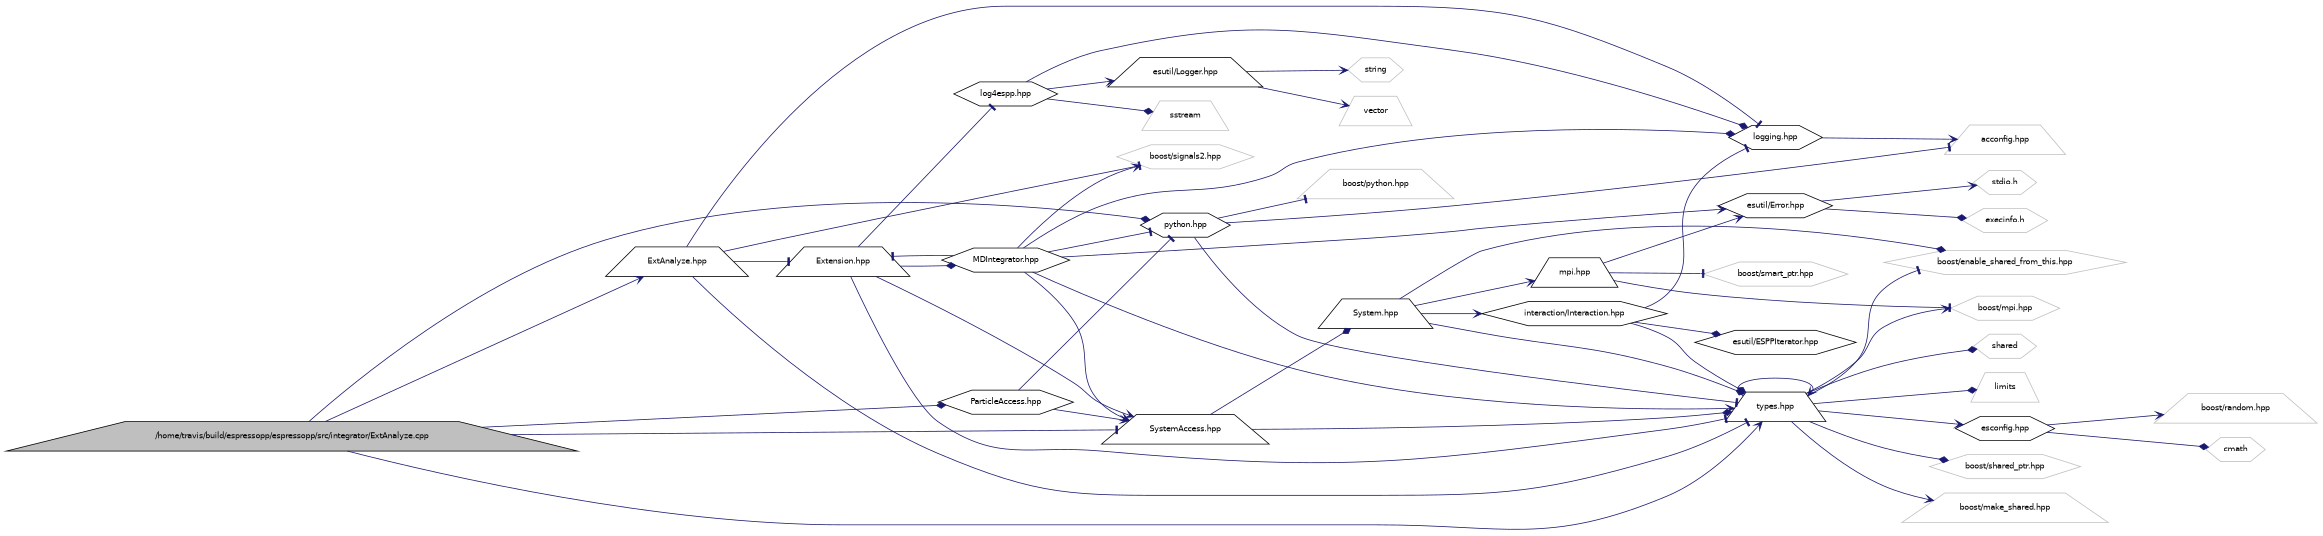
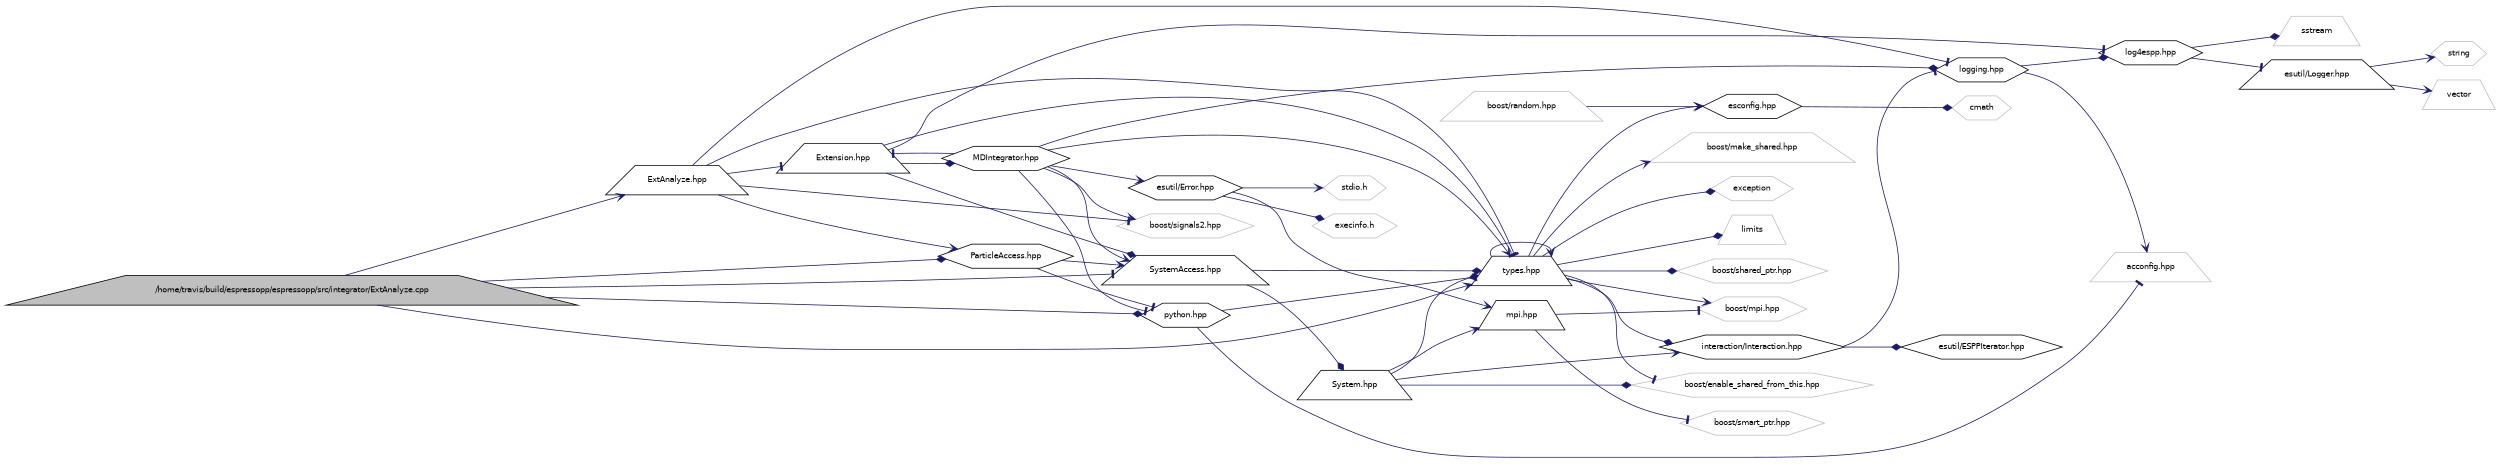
(1384, 41) -> (2060, 62)
(1077, 85) -> (2225, 63)
(1376, 184) -> none
none -> (833, 226)
(1669, 241) -> (1325, 263)
(1004, 342) -> (1012, 216)
(2005, 346) -> (1752, 189)
(1685, 353) -> (1621, 320)
(2102, 420) -> (1640, 106)
